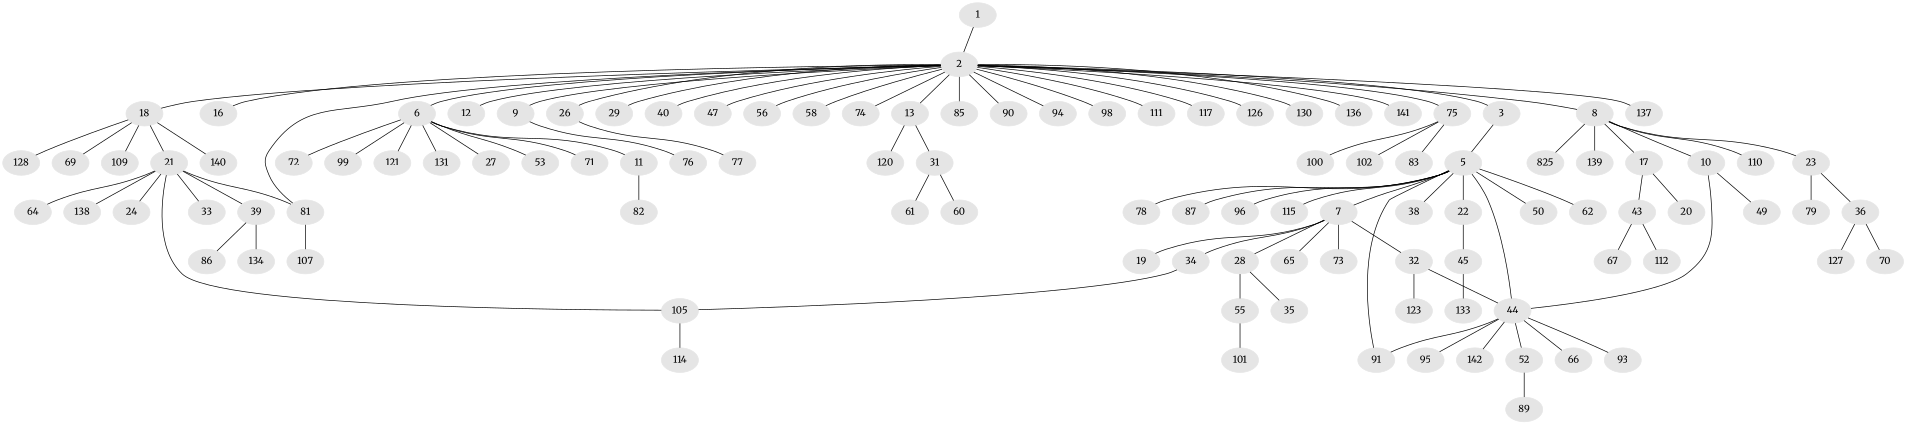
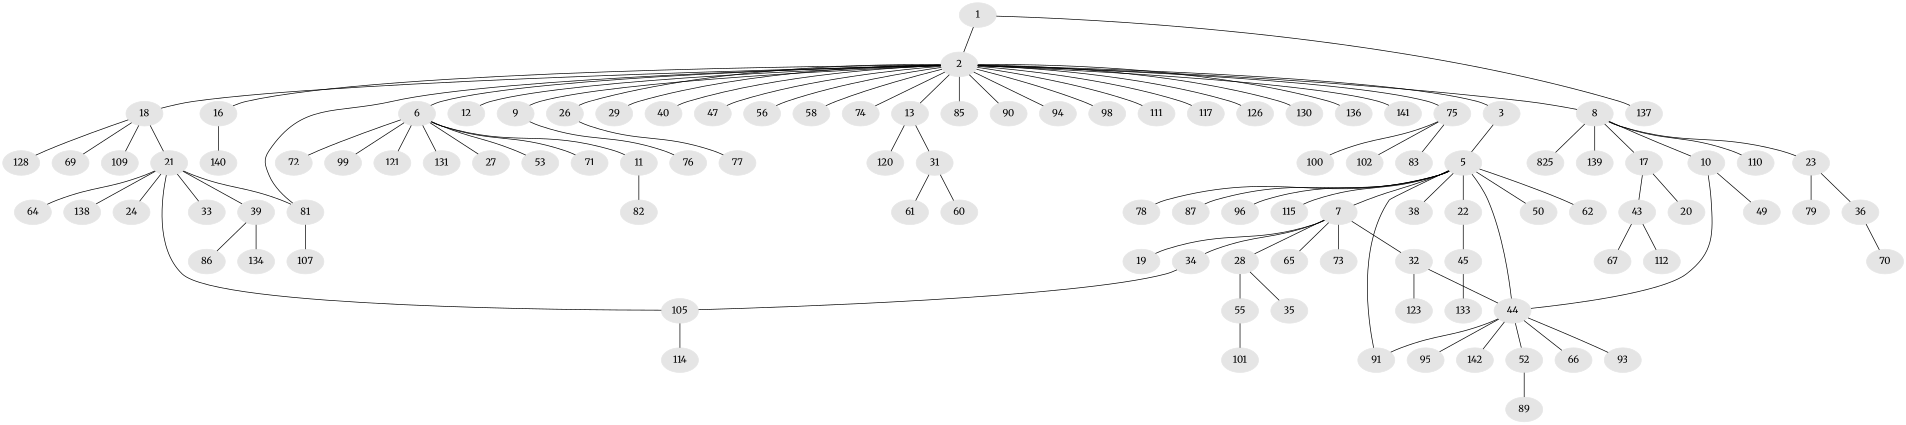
(1387, 82) -> (1316, 41)
(182, 138) -> (218, 138)
(1836, 262) -> none
